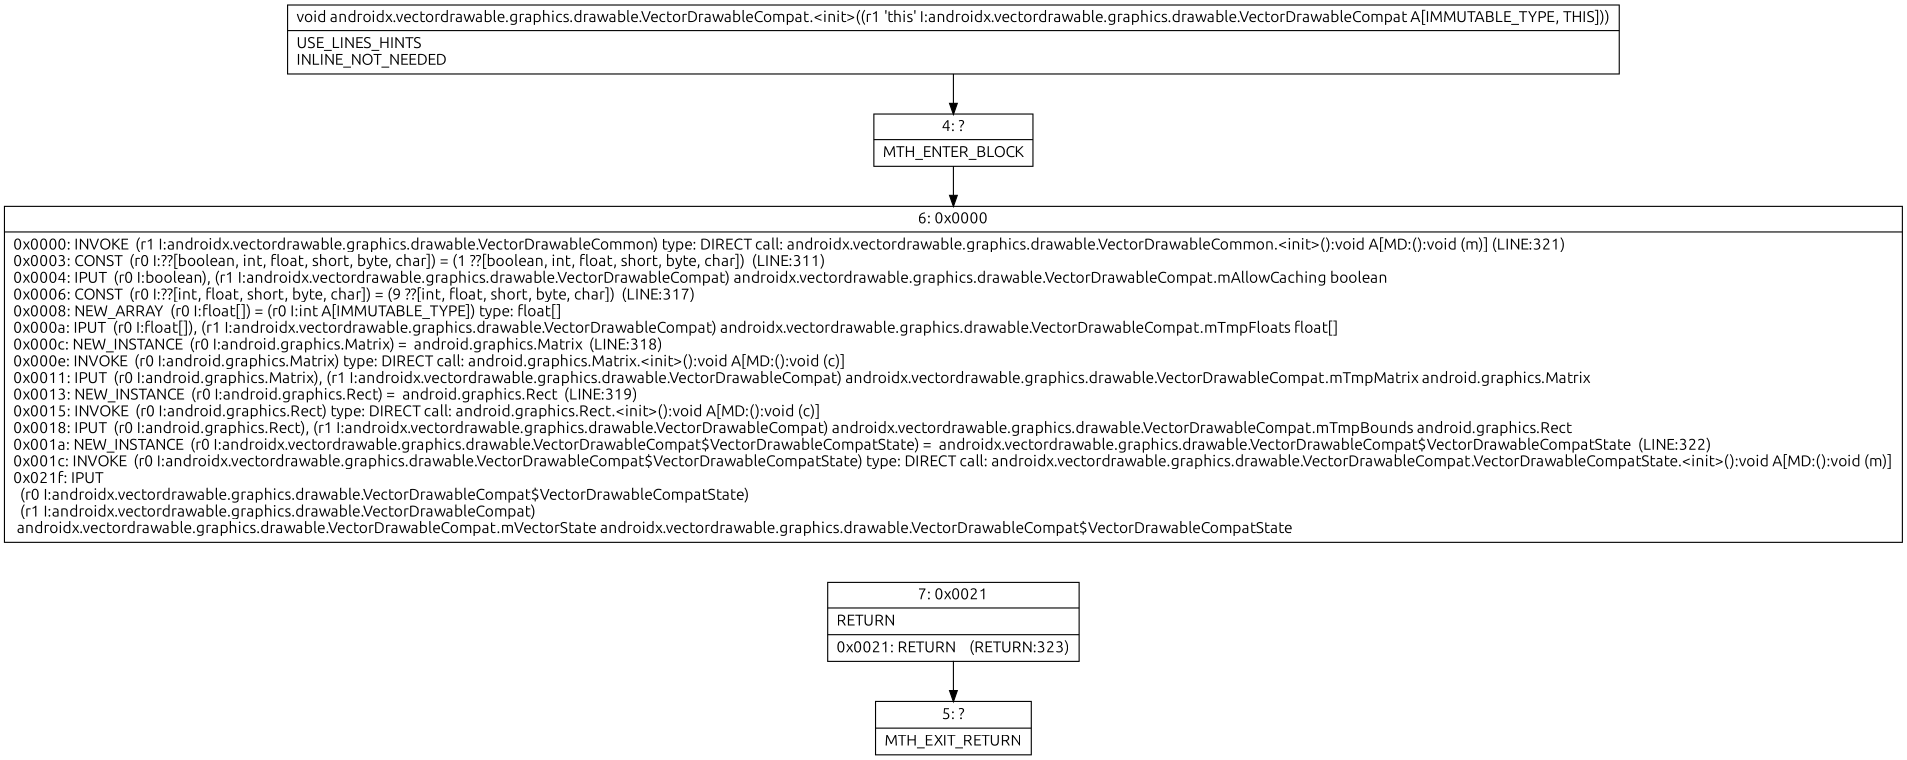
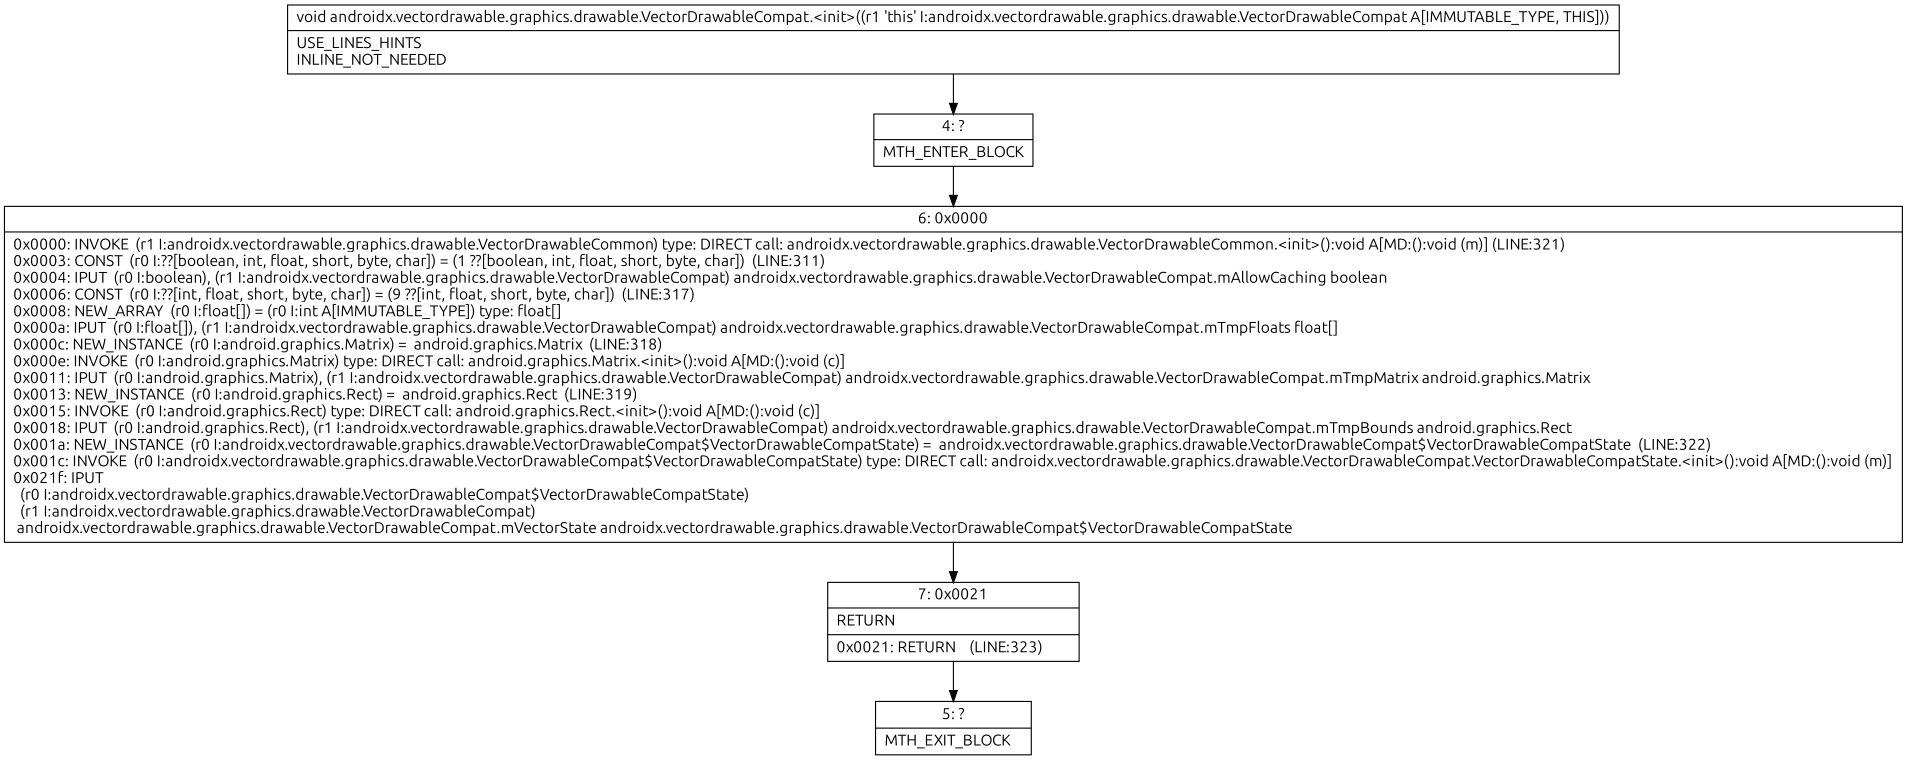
none -> (953, 557)
(953, 647) -> (940, 647)
(953, 741) -> (948, 741)
